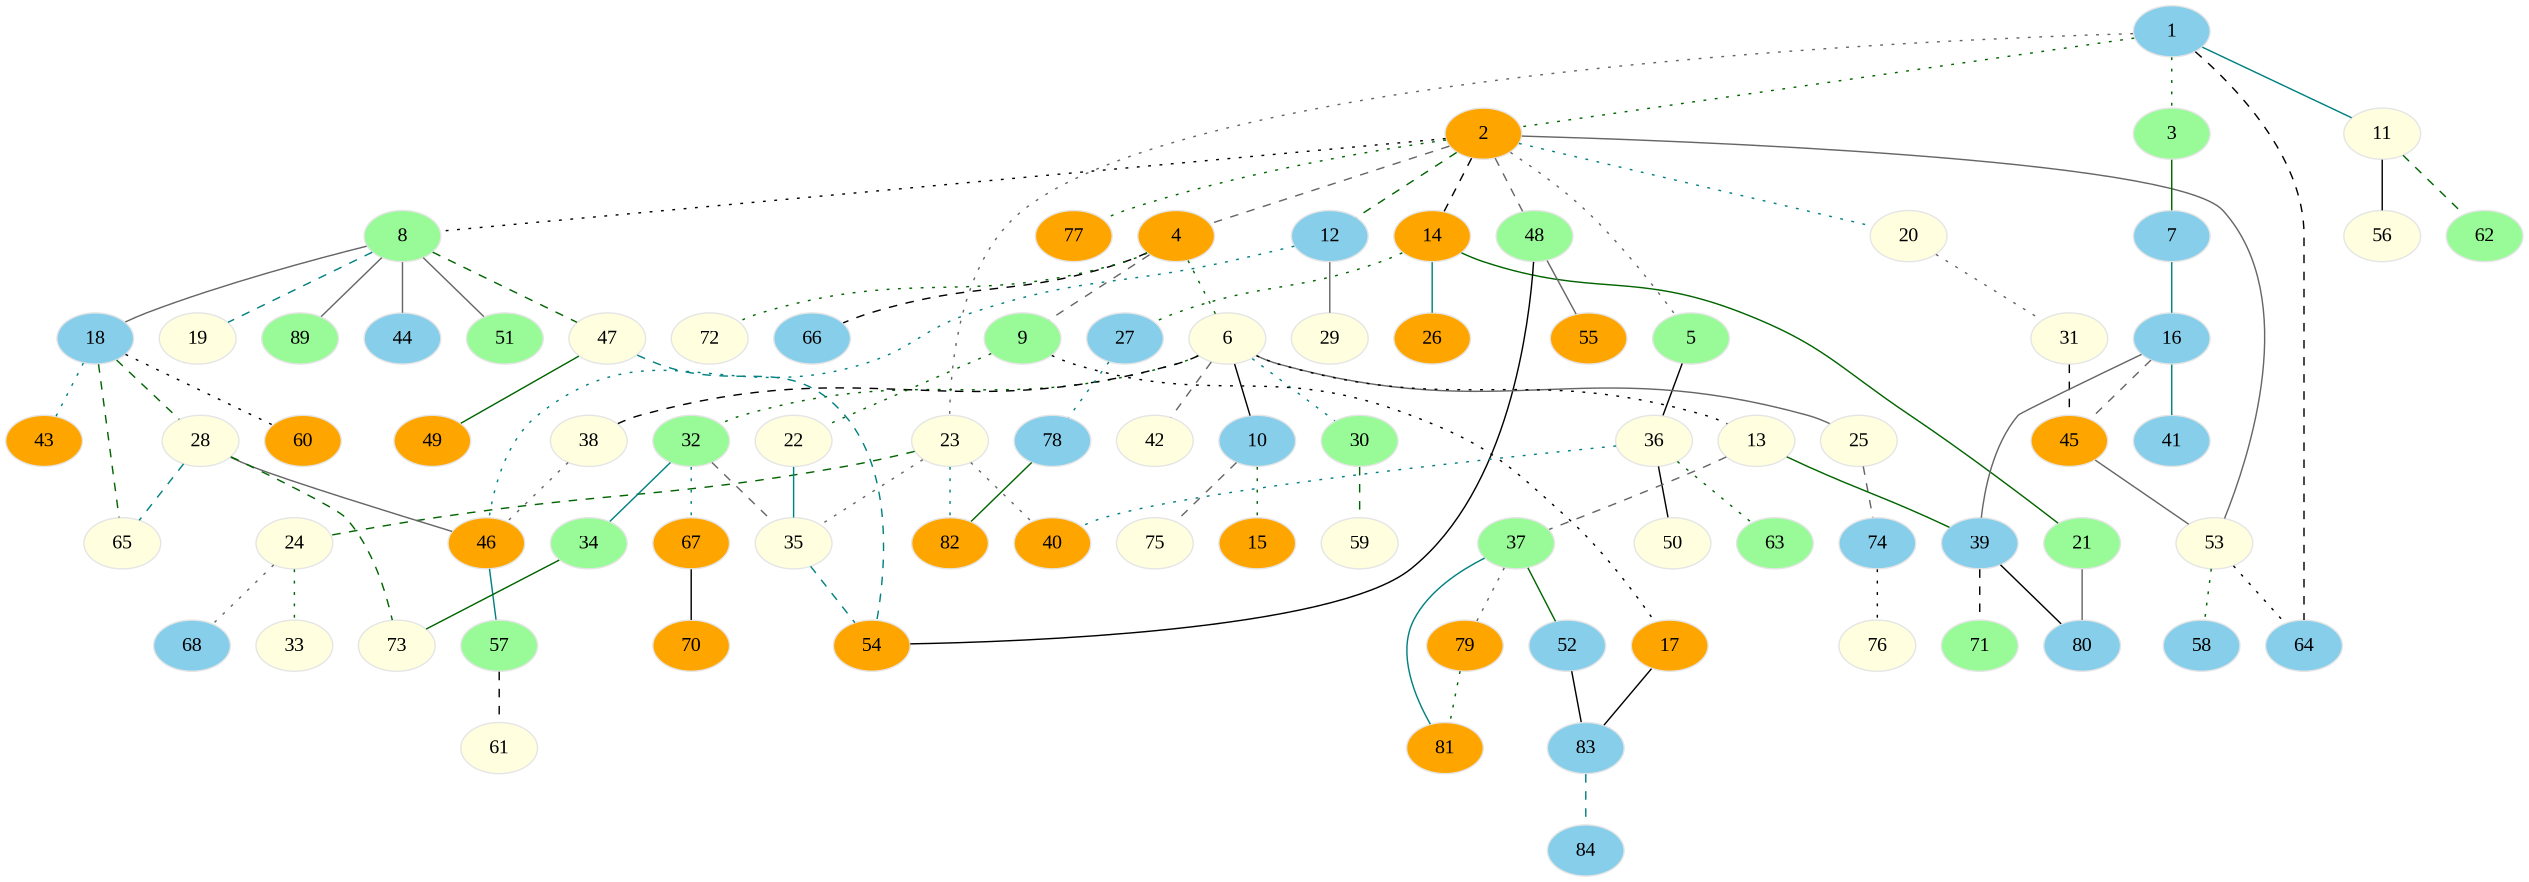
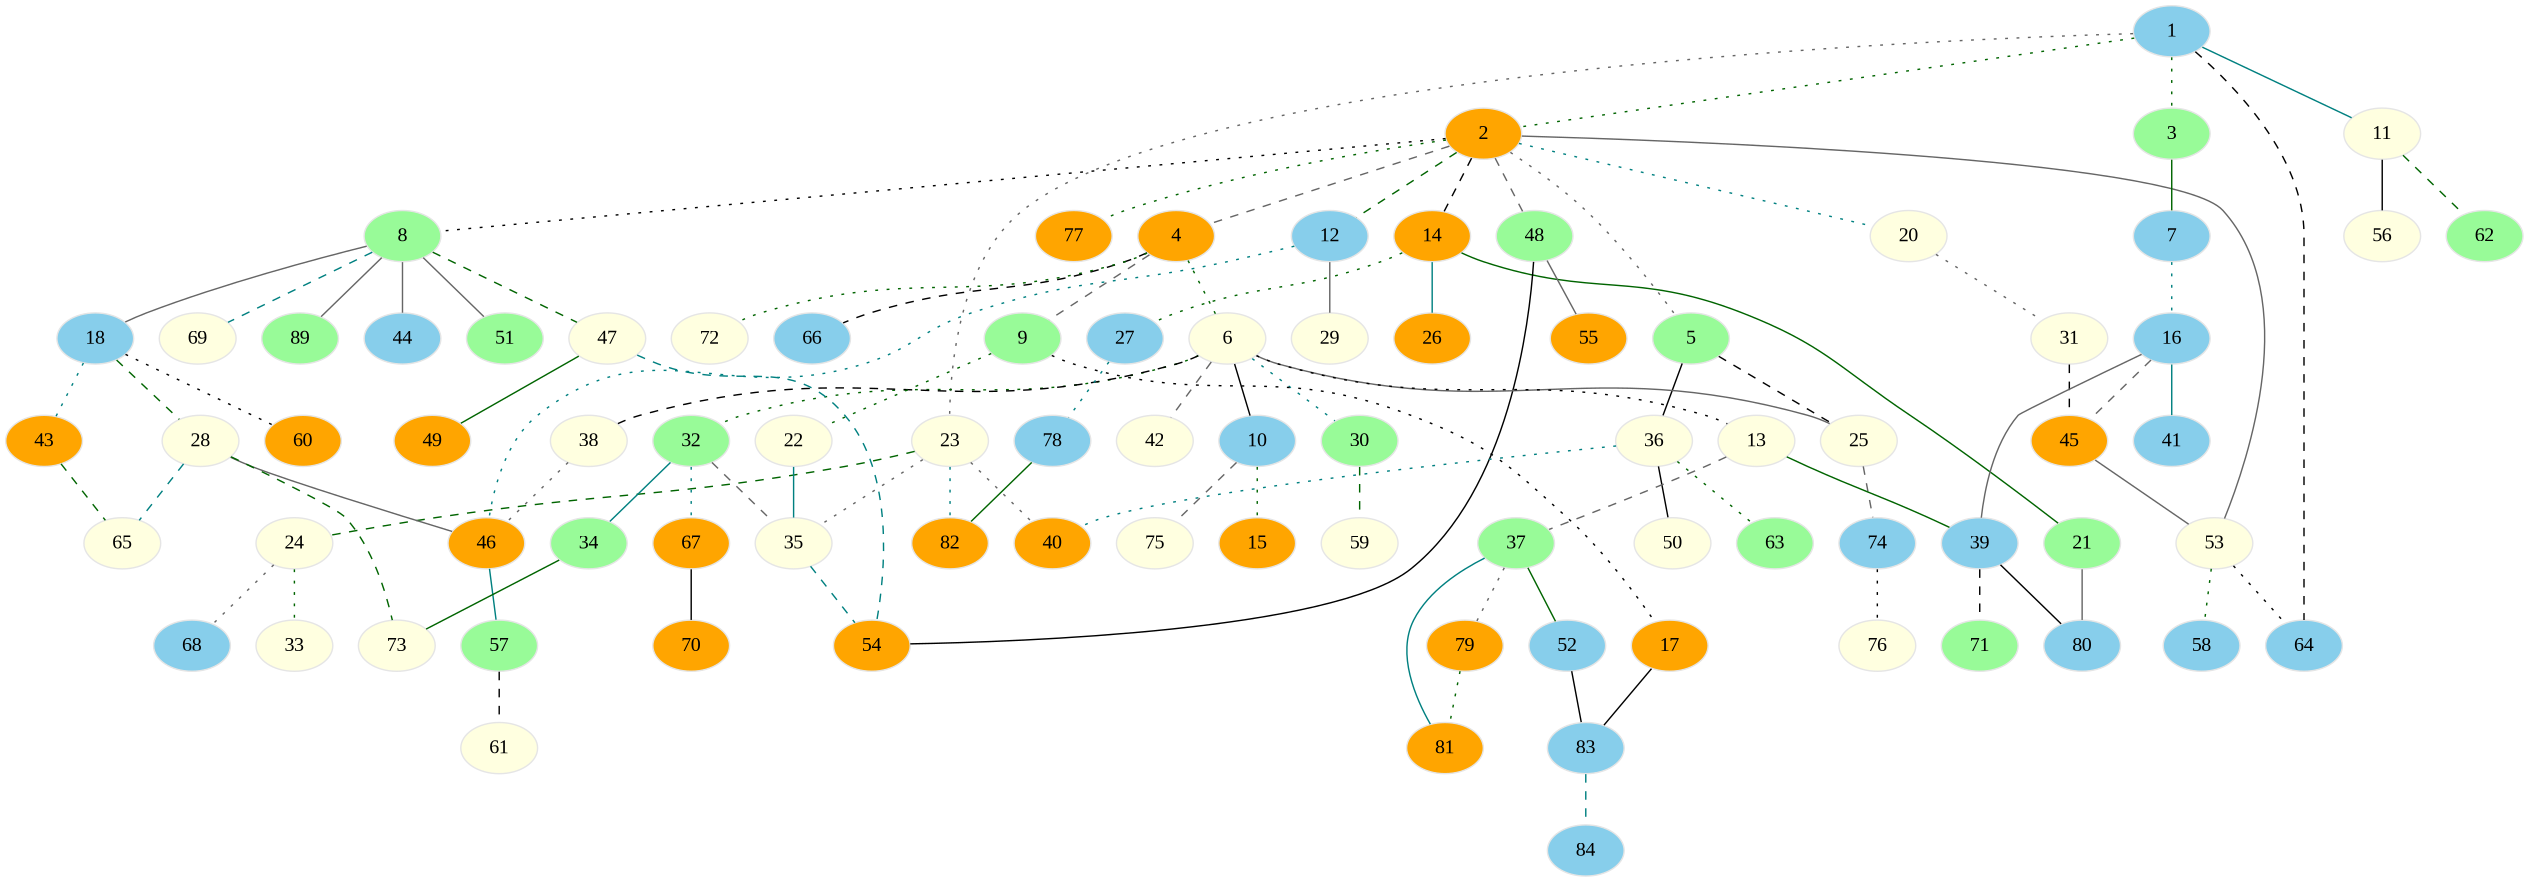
(2172, 287) -> (2172, 287)
(198, 338) -> (198, 338)
none -> (1775, 390)
(109, 441) -> (83, 492)
